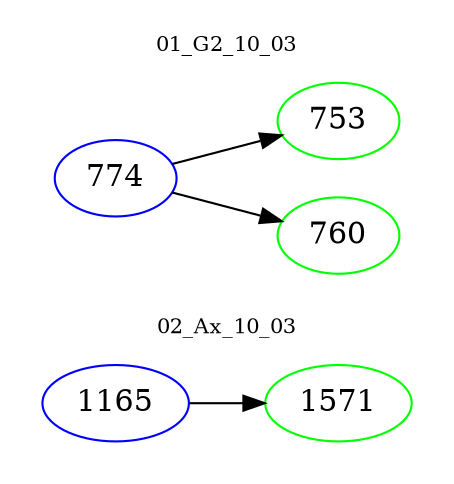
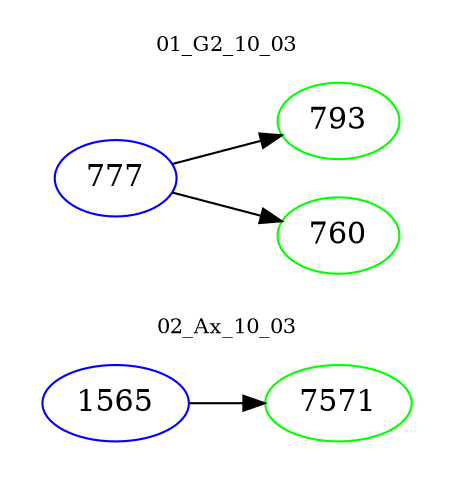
(338, 121) -> (338, 121)
(116, 178) -> (116, 178)
(116, 403) -> (116, 403)
(338, 403) -> (338, 403)
